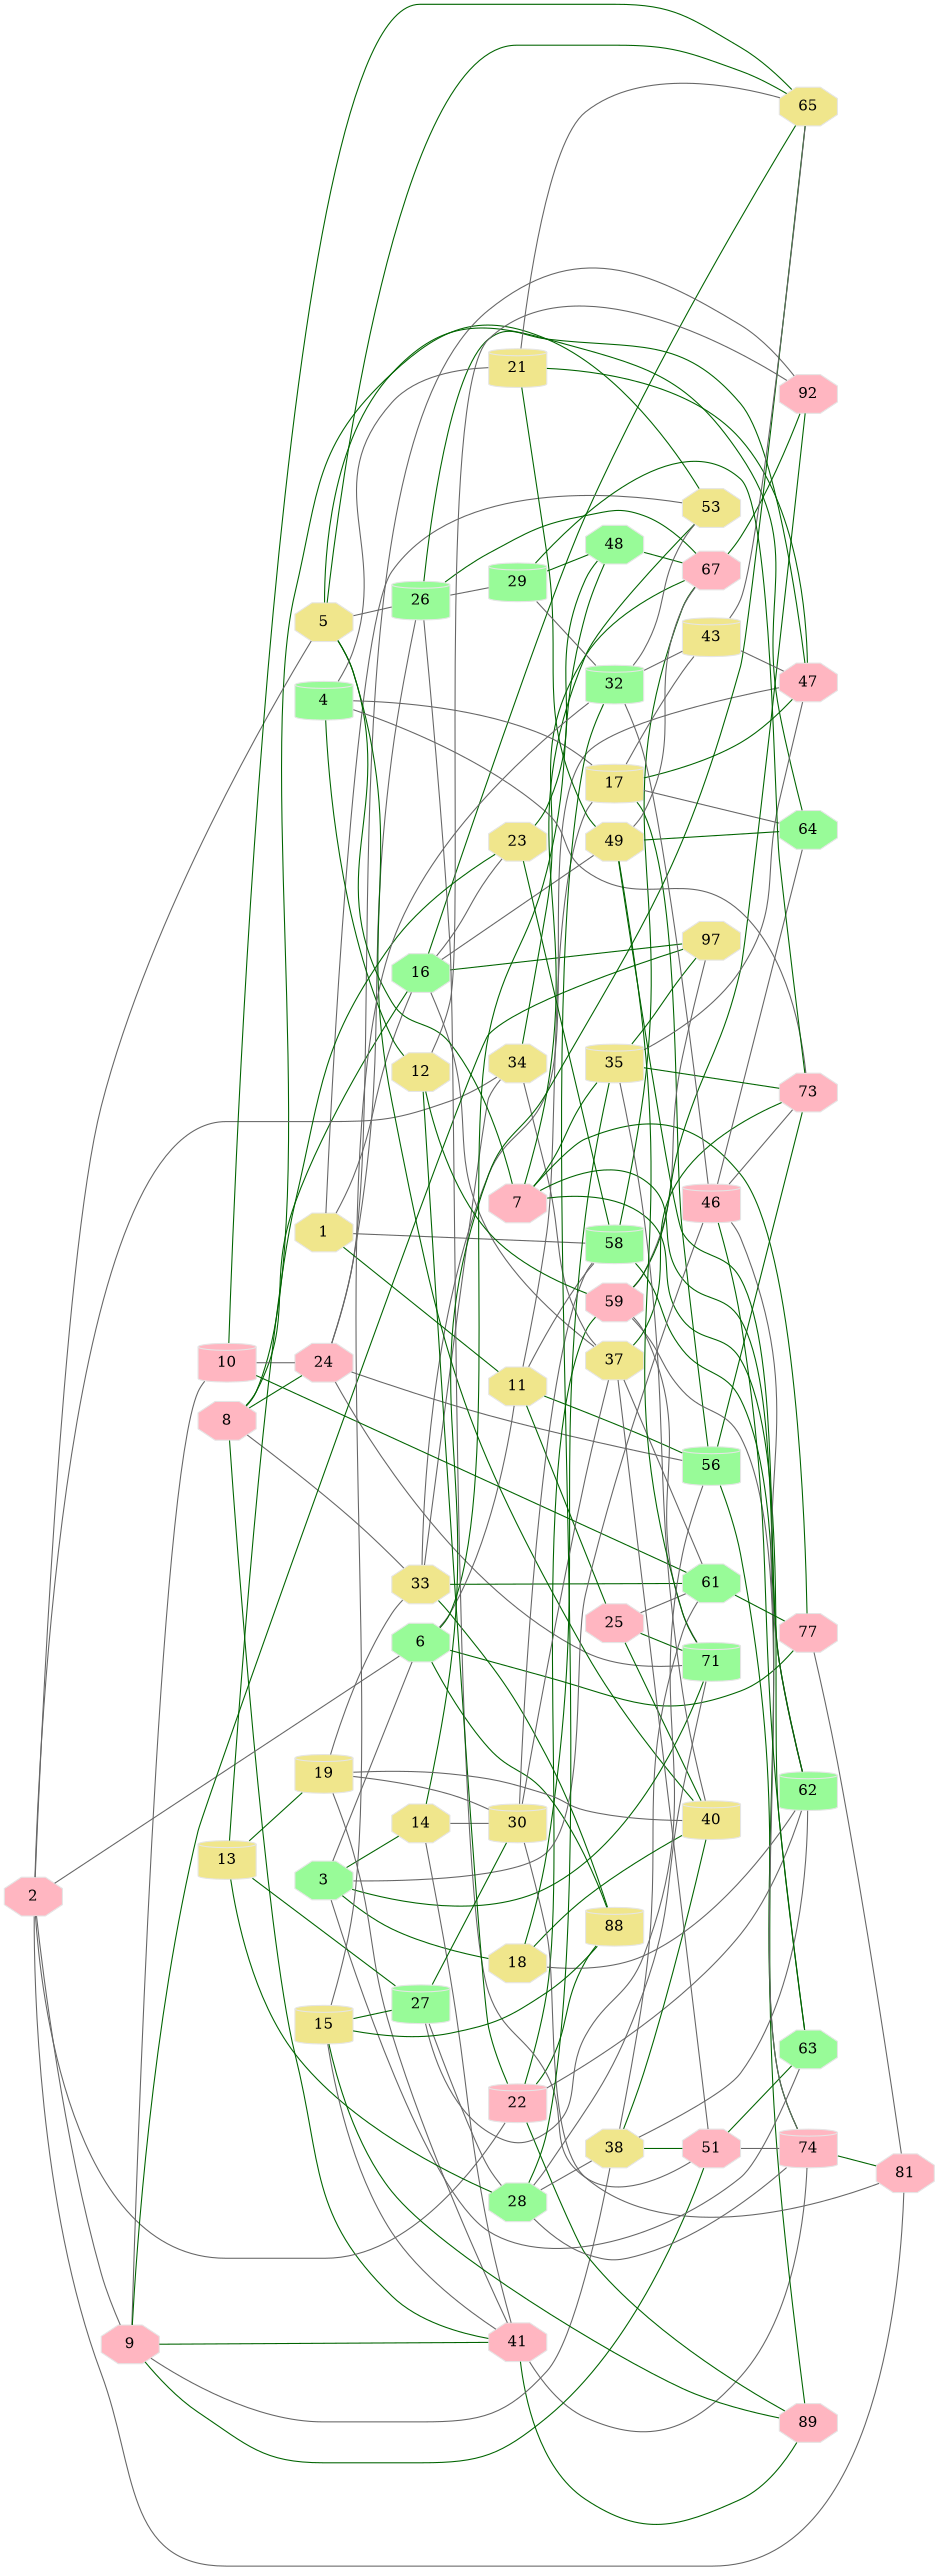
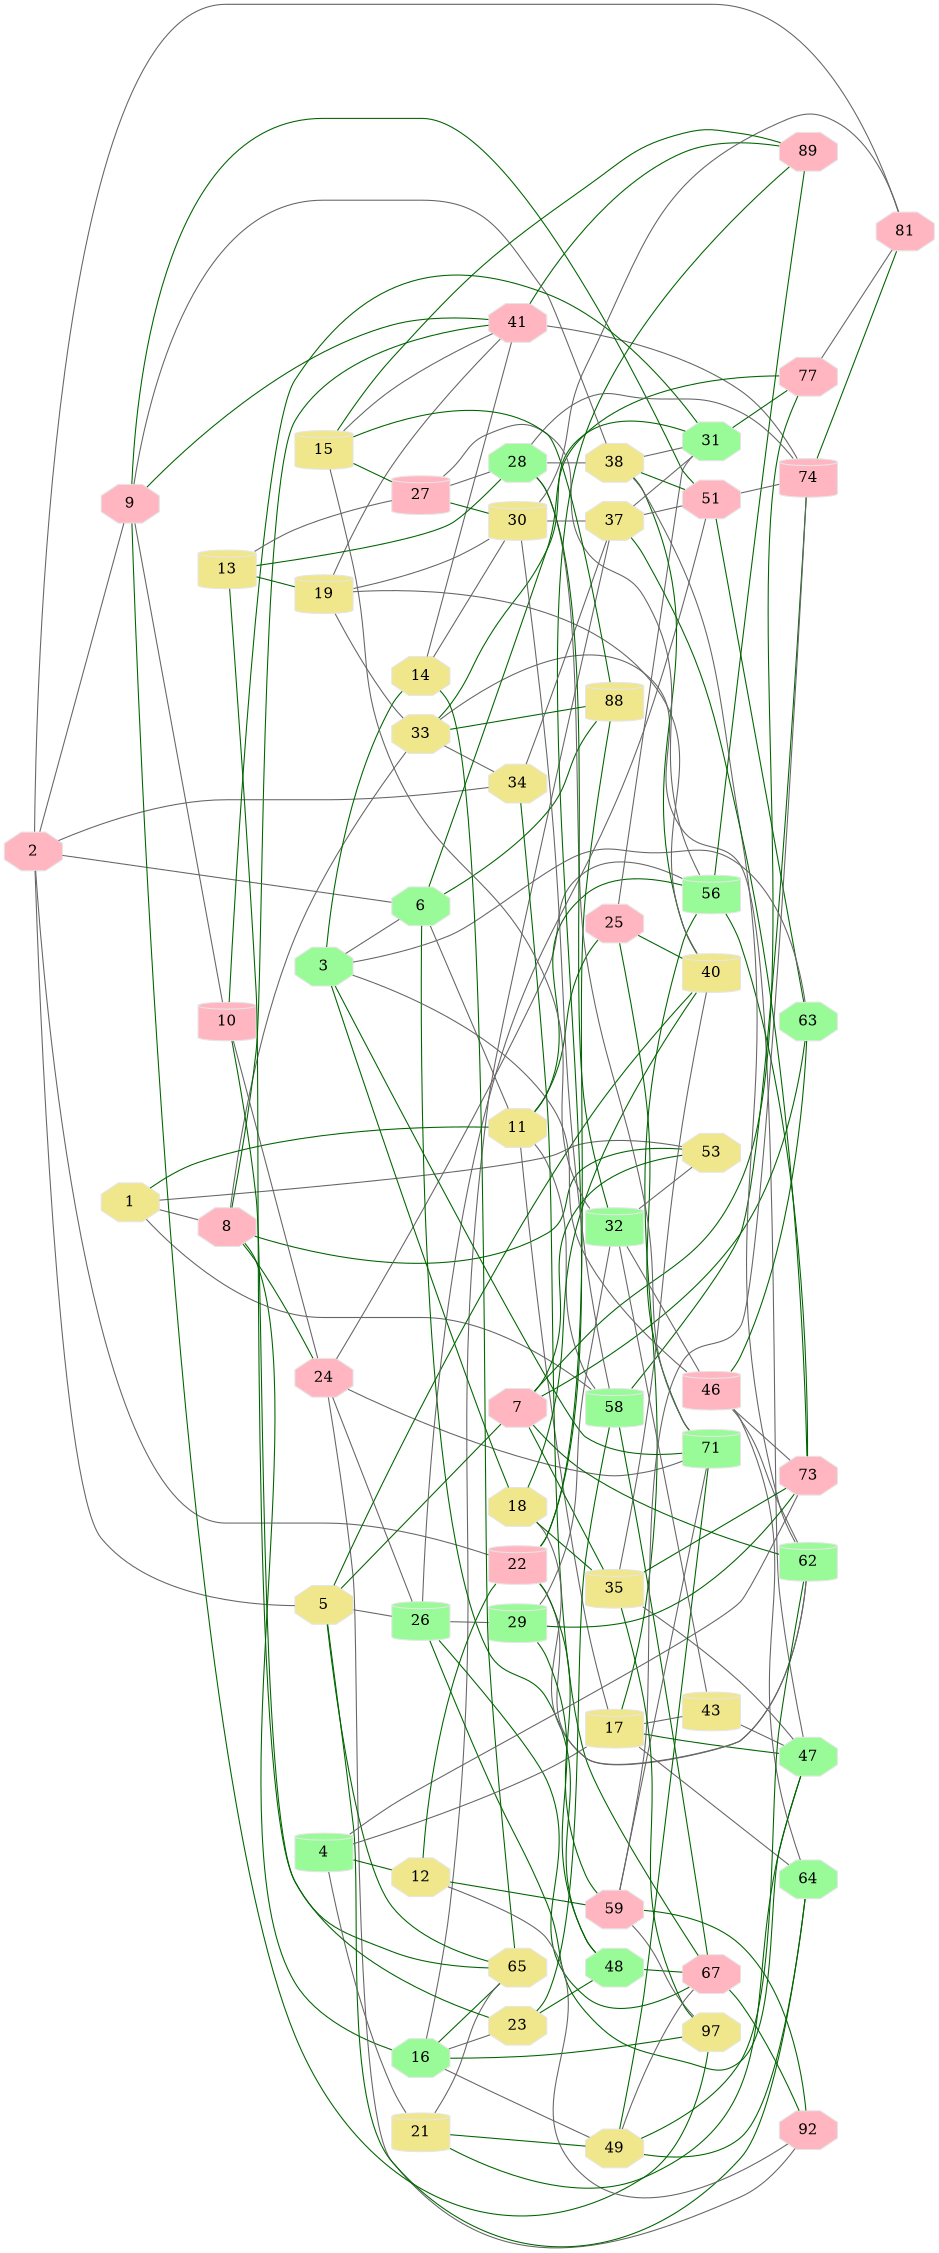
(777, 374) -> none
(808, 682) -> (808, 1757)
(380, 1081) -> (179, 1215)
(711, 1583) -> (711, 441)
(324, 1932) -> (321, 520)
(421, 2004) -> (421, 495)
